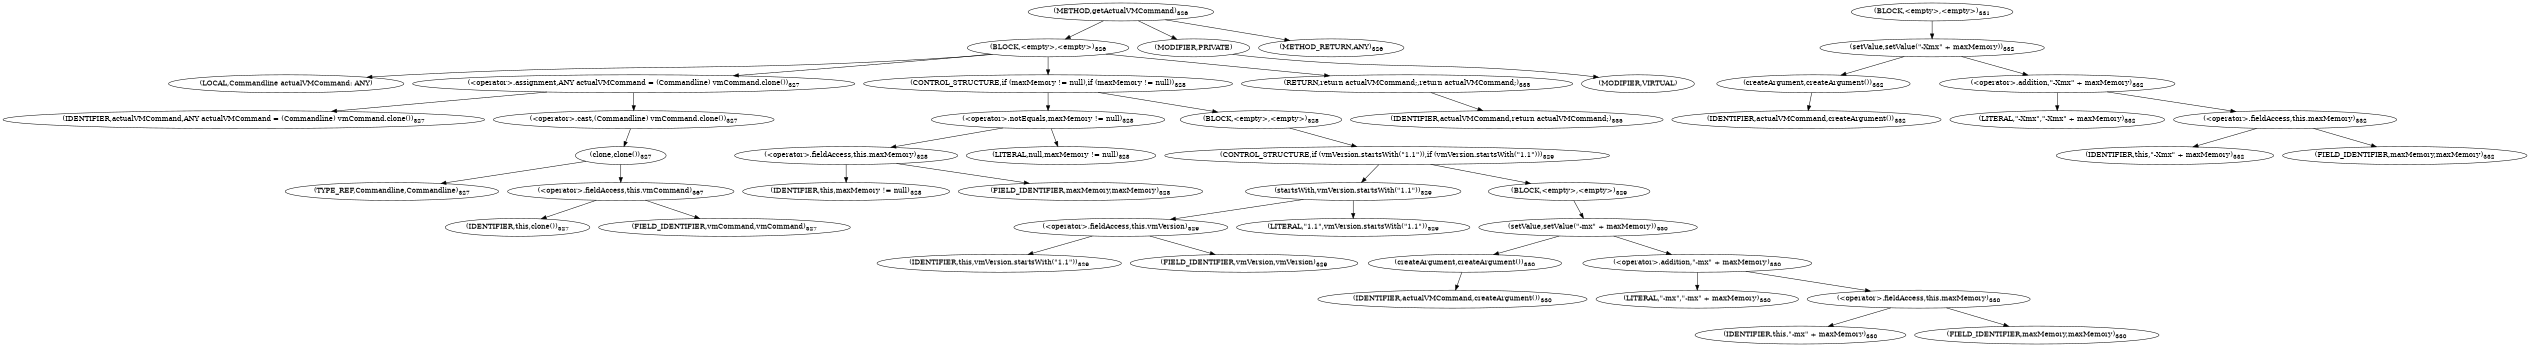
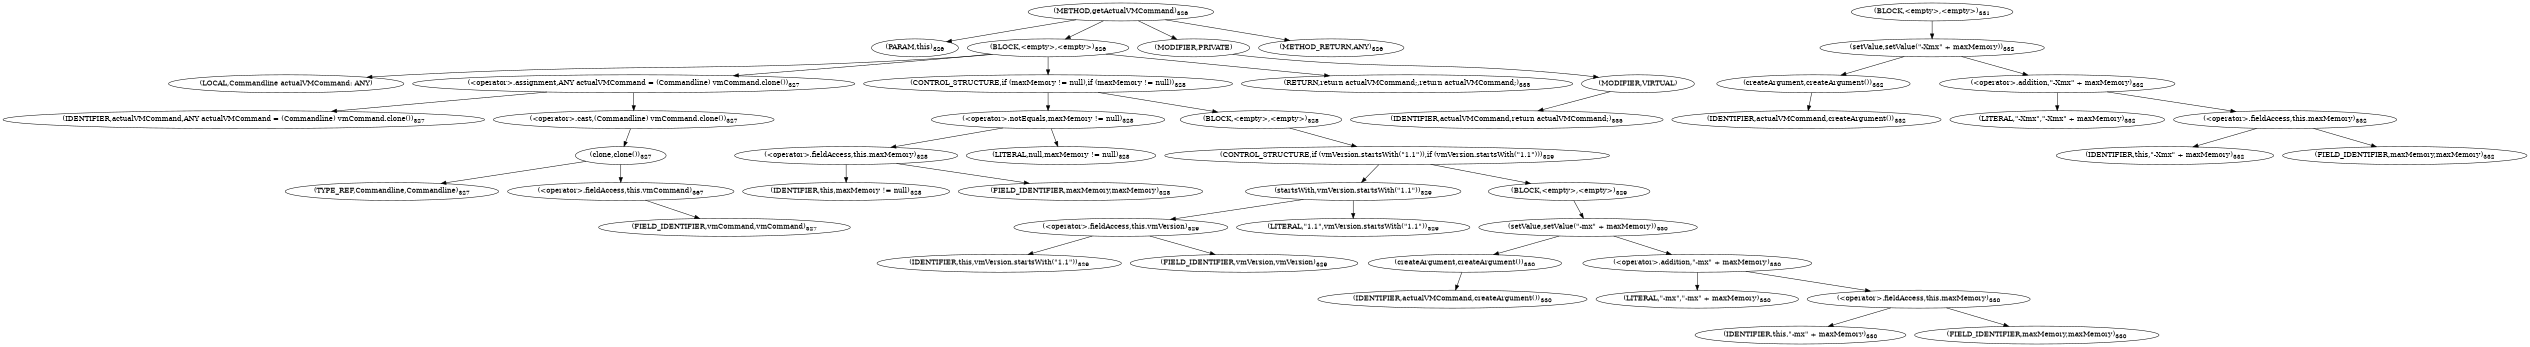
none -> (915, 48)
(1455, 101) -> (1577, 101)
(518, 227) -> none
